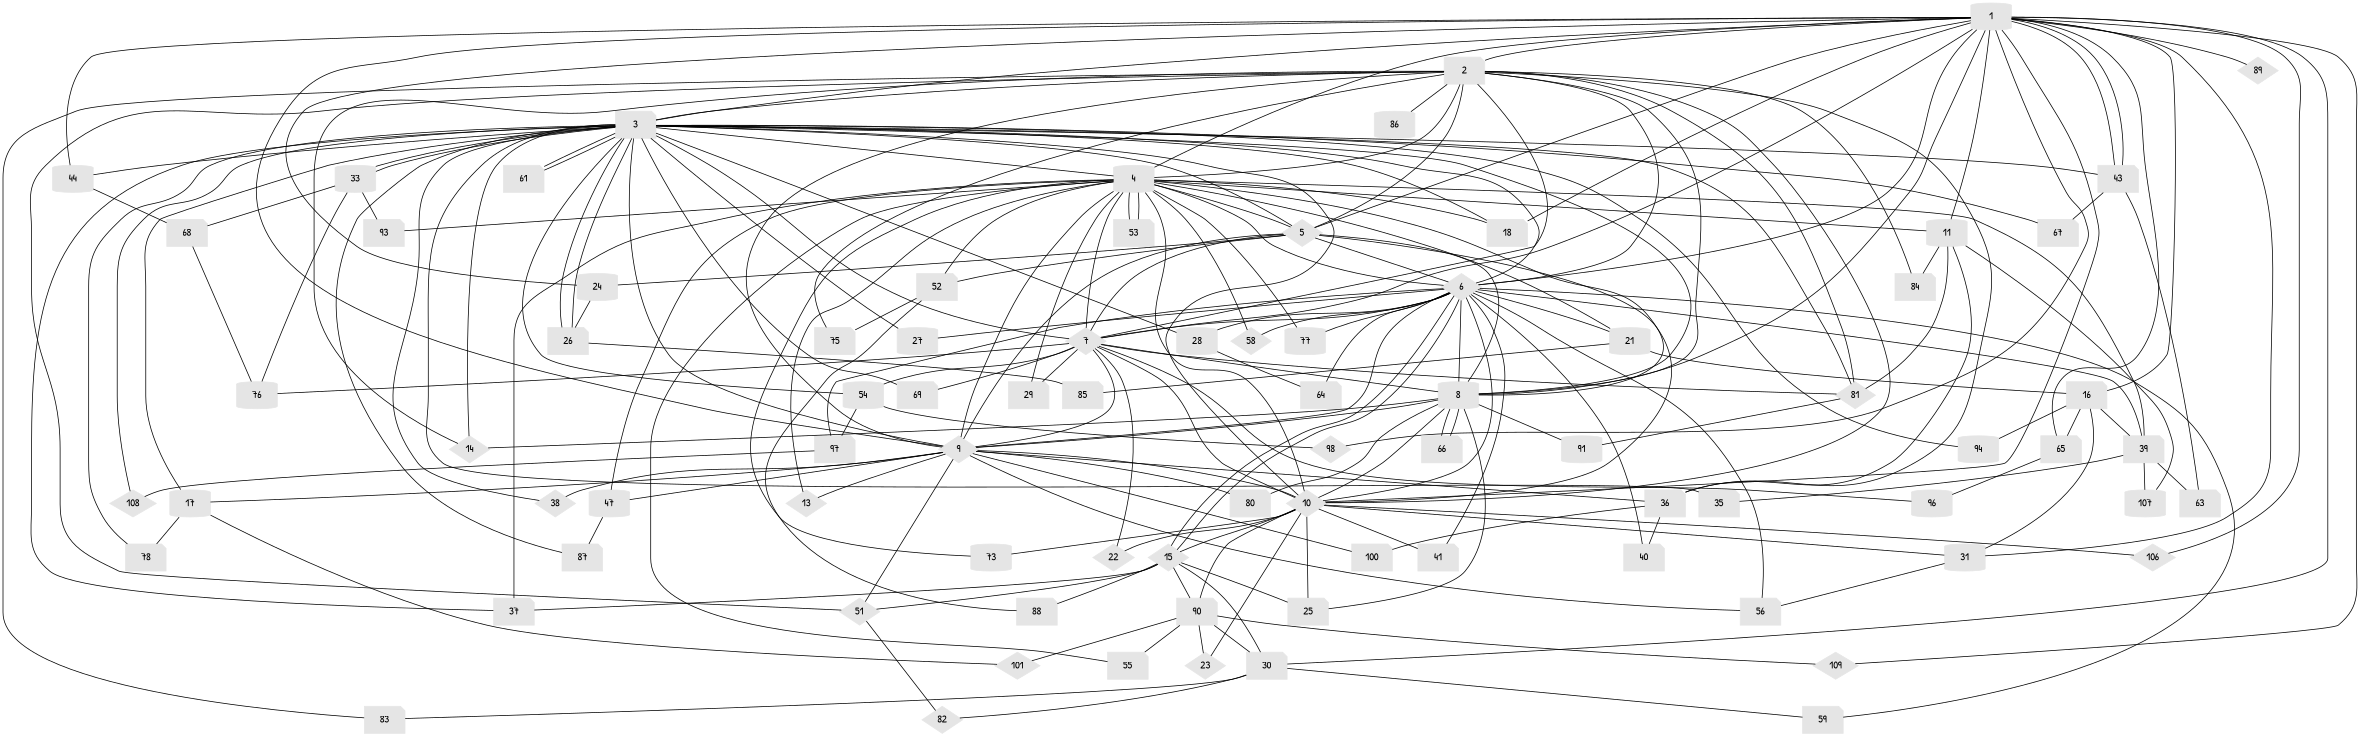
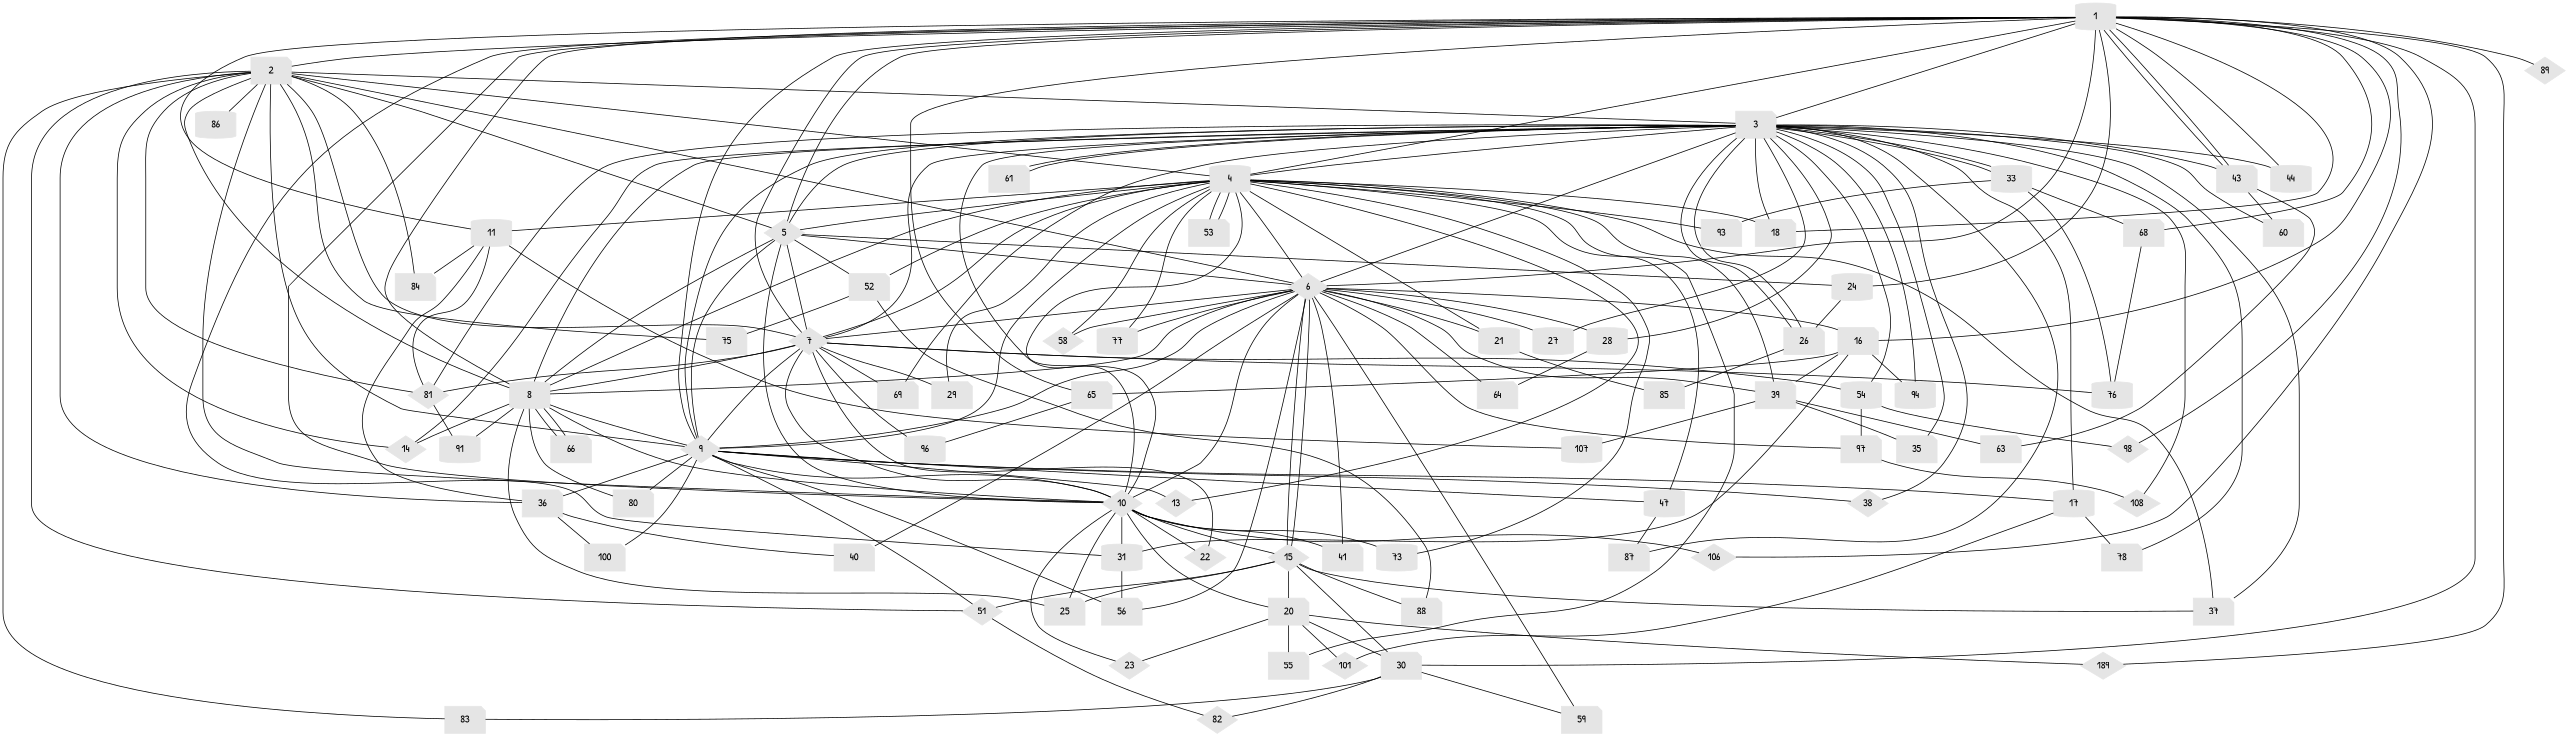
(130, 206) -> (2367, 100)
(2058, 233) -> (2283, 233)
(1868, 380) -> (1583, 300)
(1197, 612) -> (1289, 612)
(1836, 666) -> (2103, 666)
